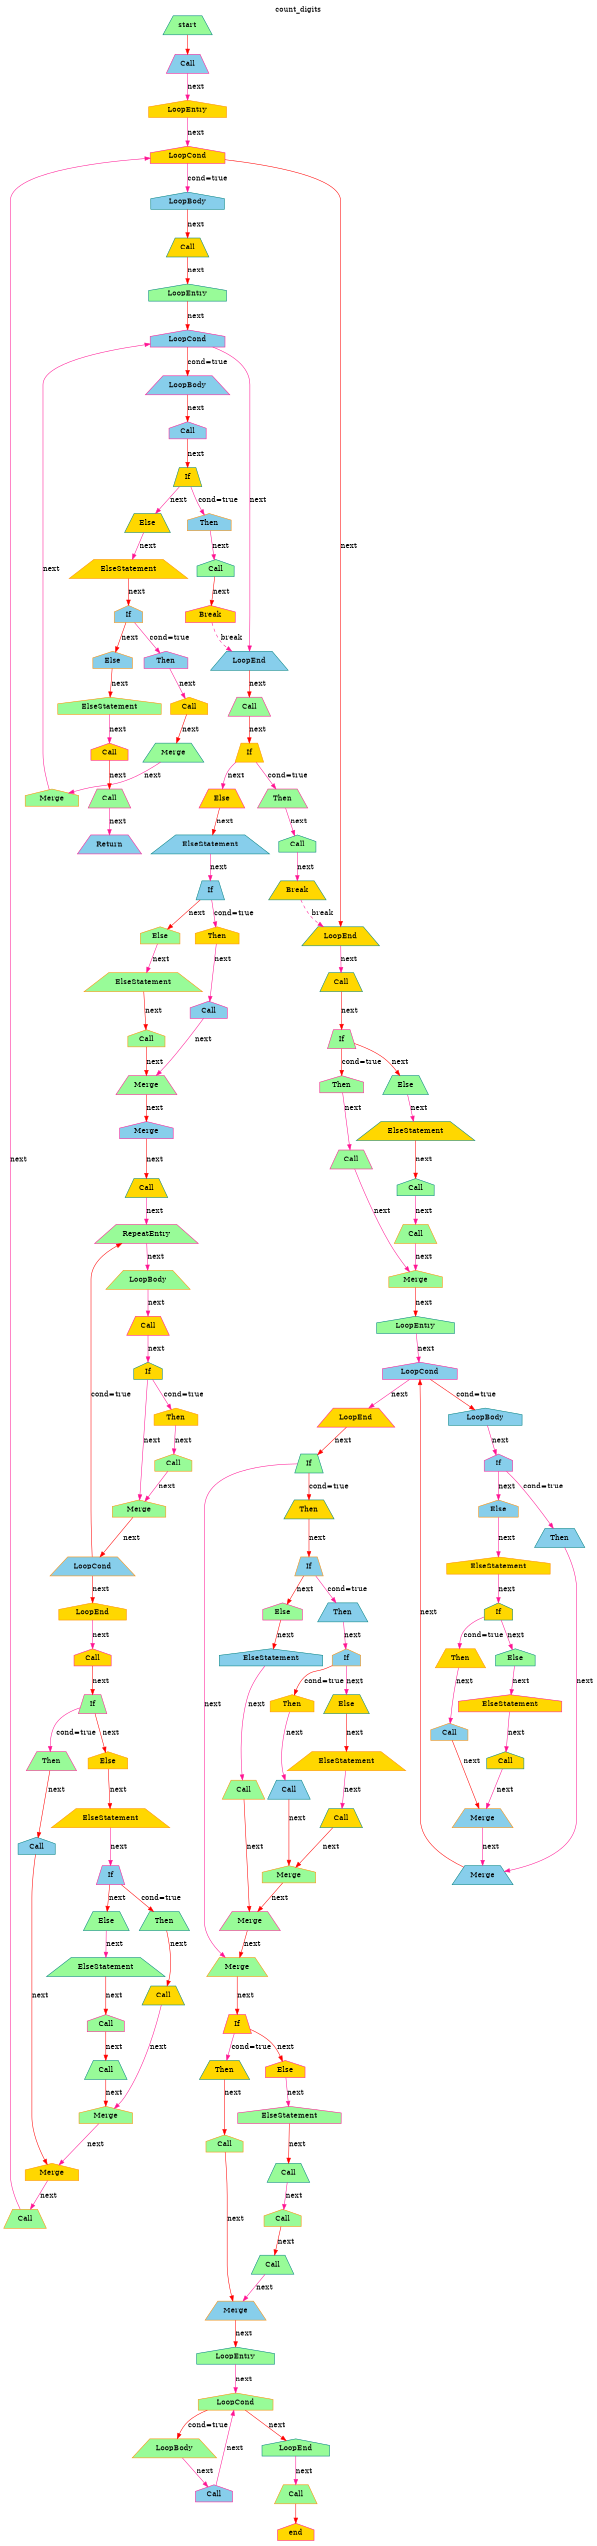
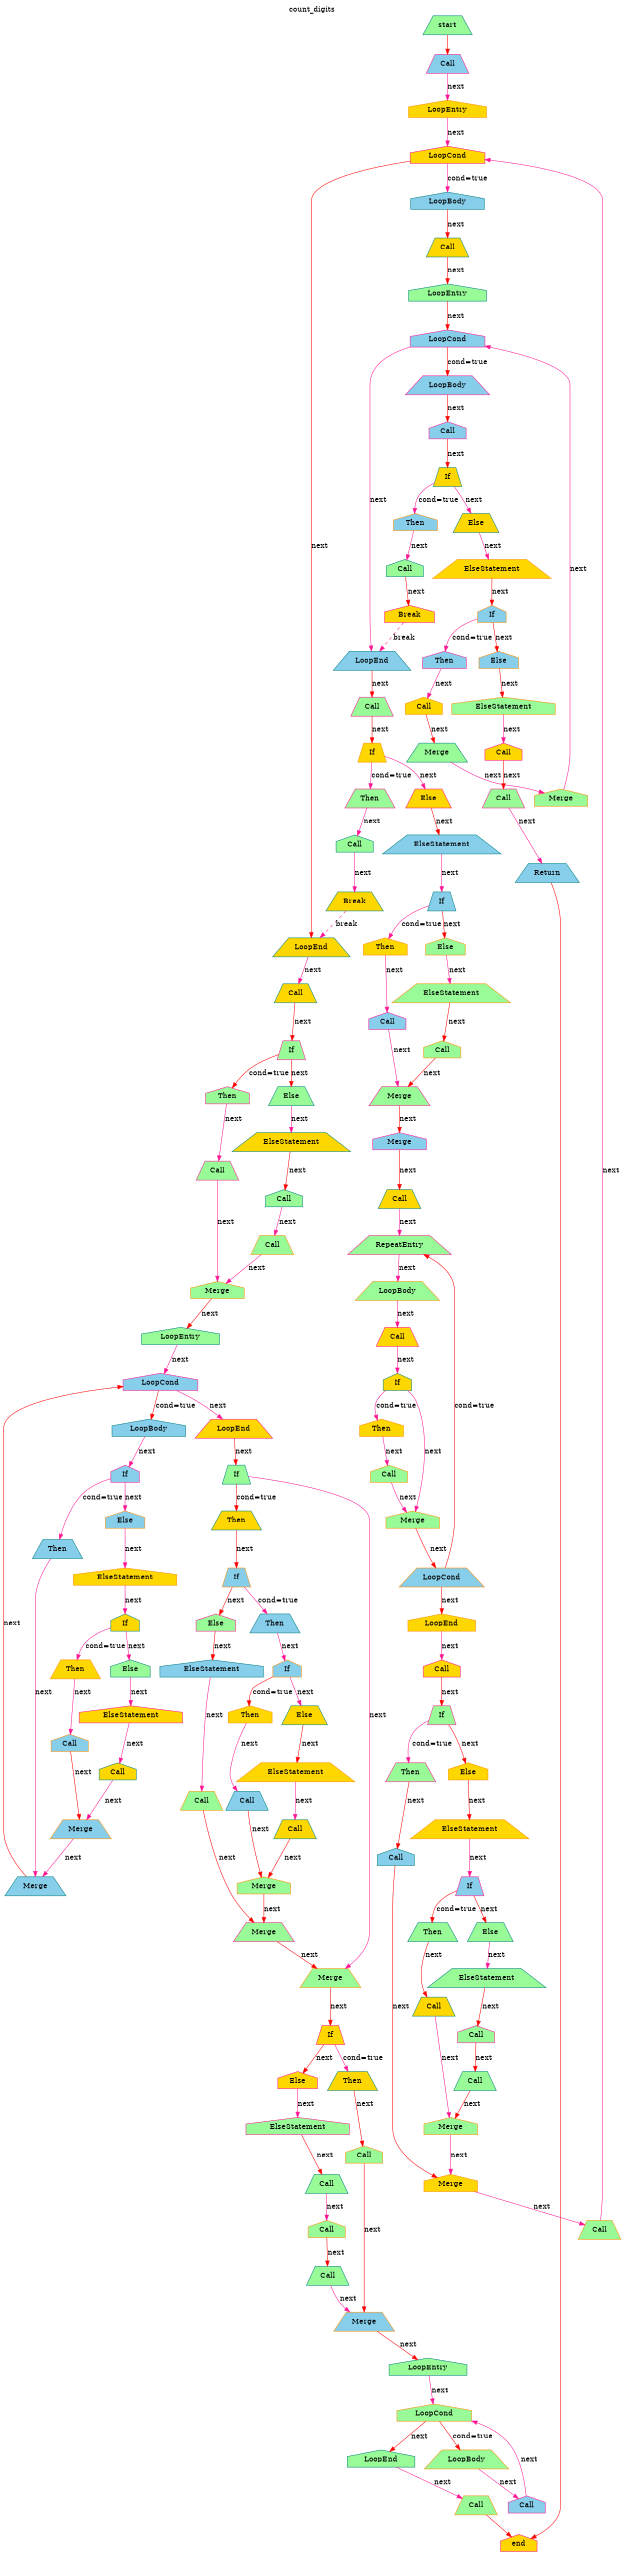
(109, 844) -> (547, 873)
none -> (560, 1714)
